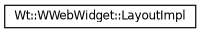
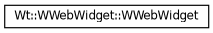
(100, 17) -> (107, 17)
